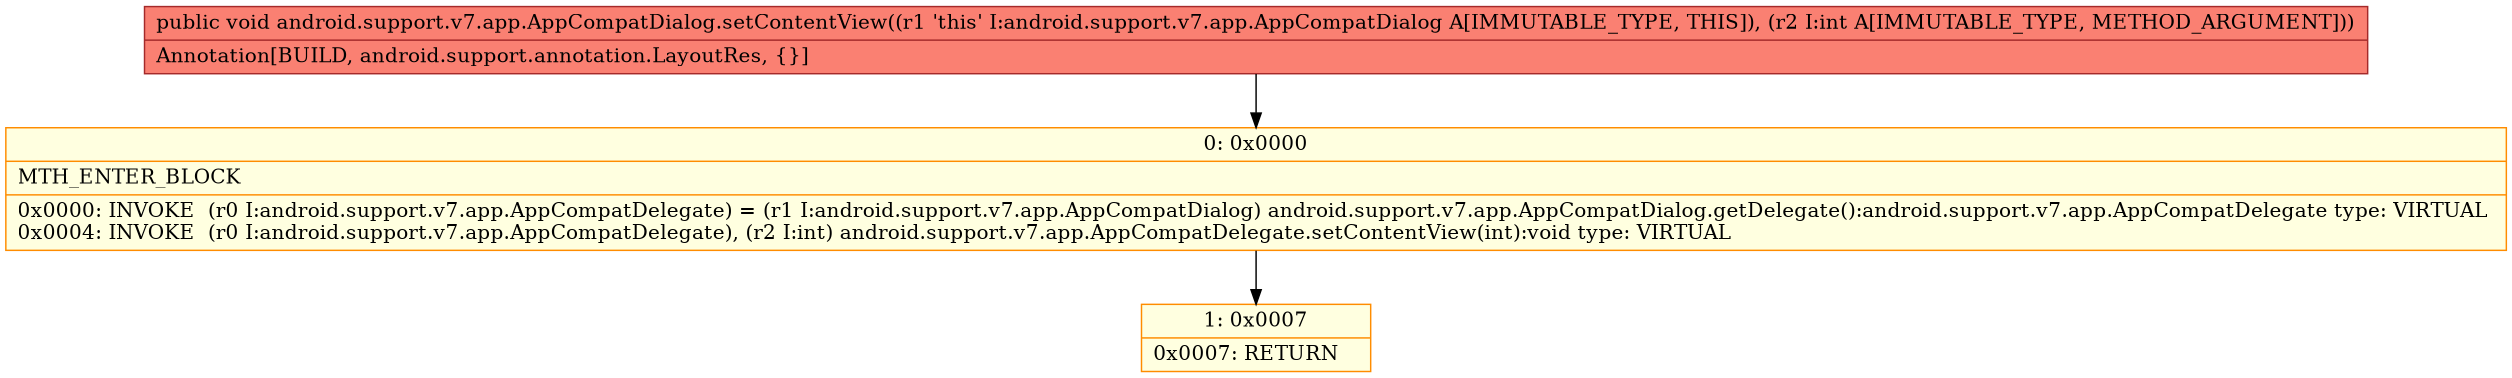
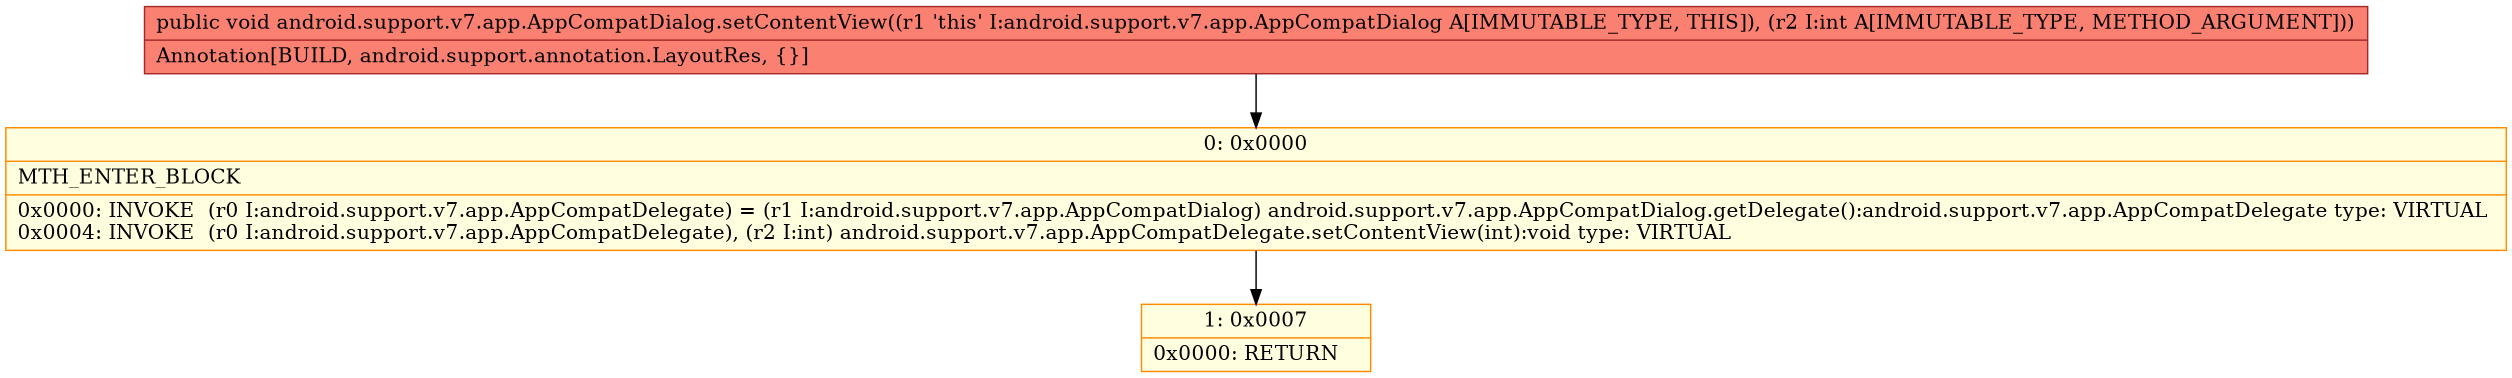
(1256, 354) -> (1256, 354)
